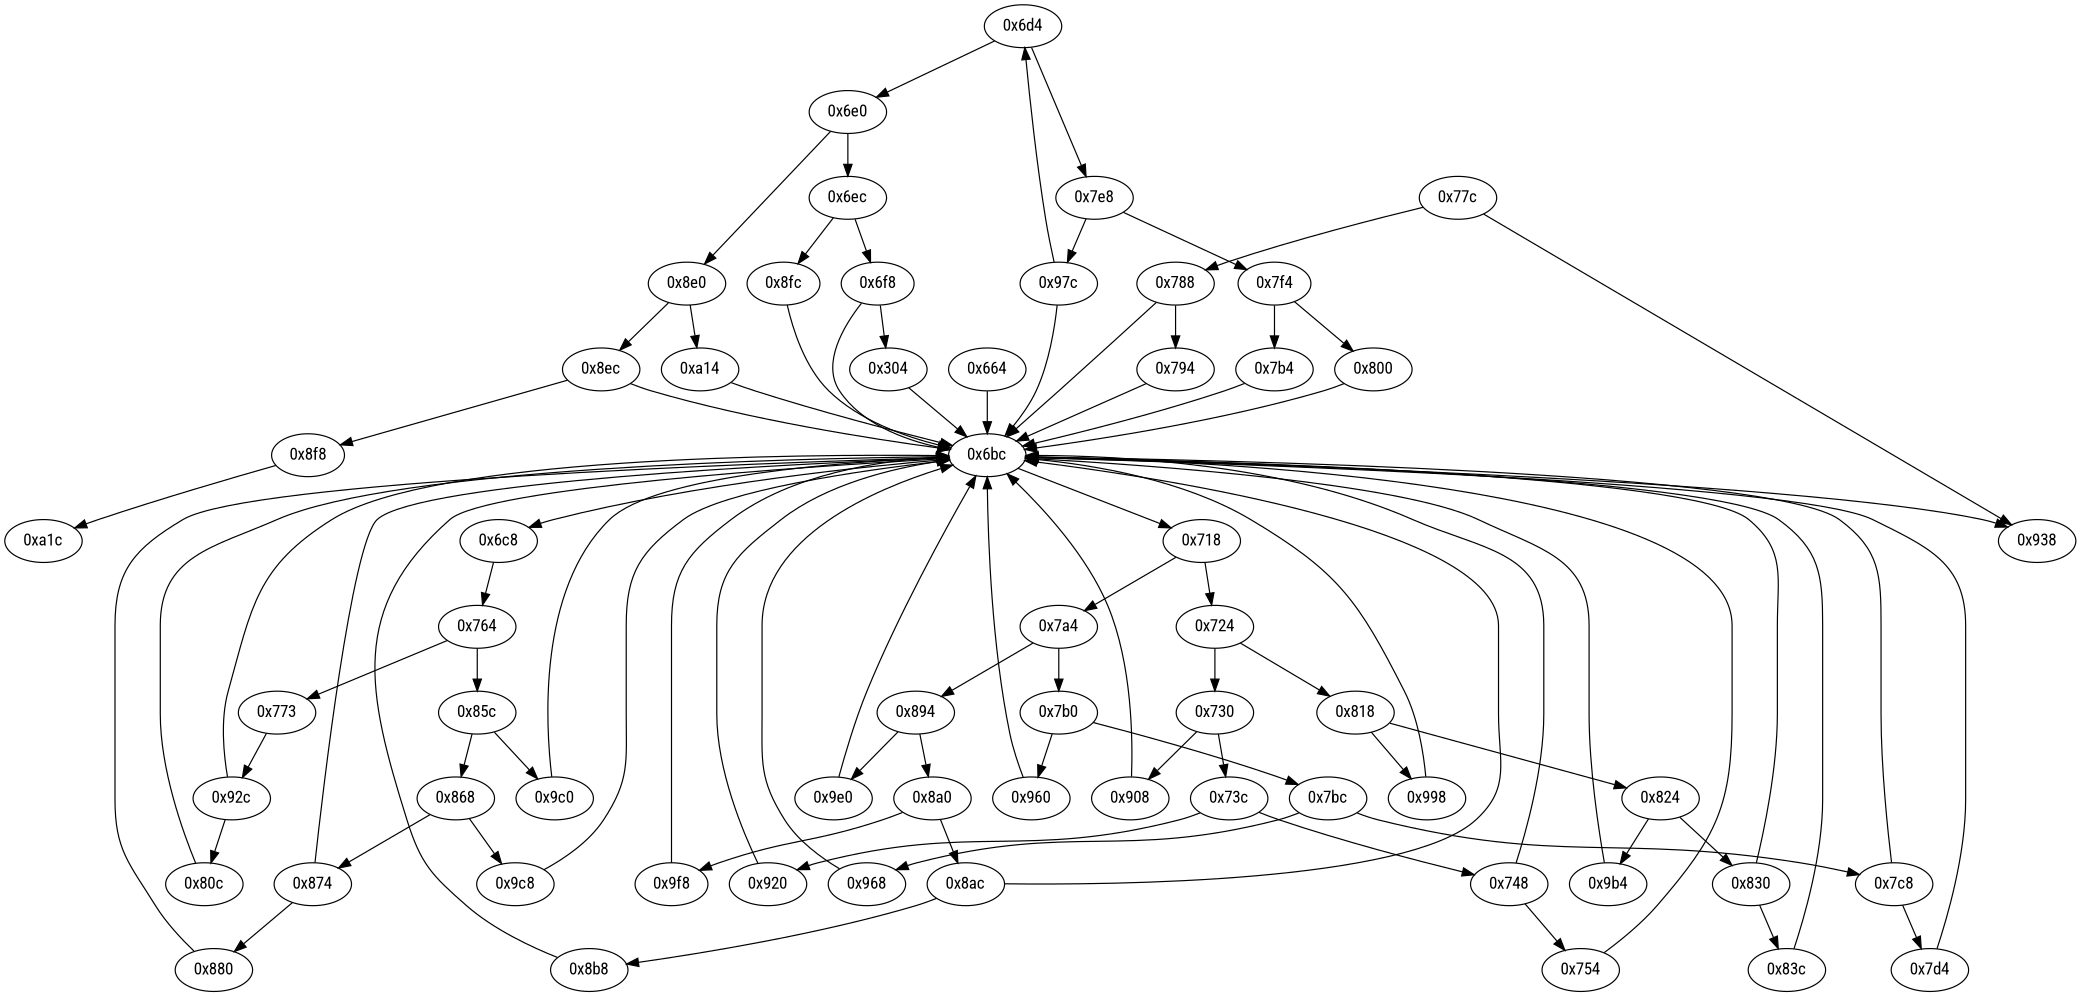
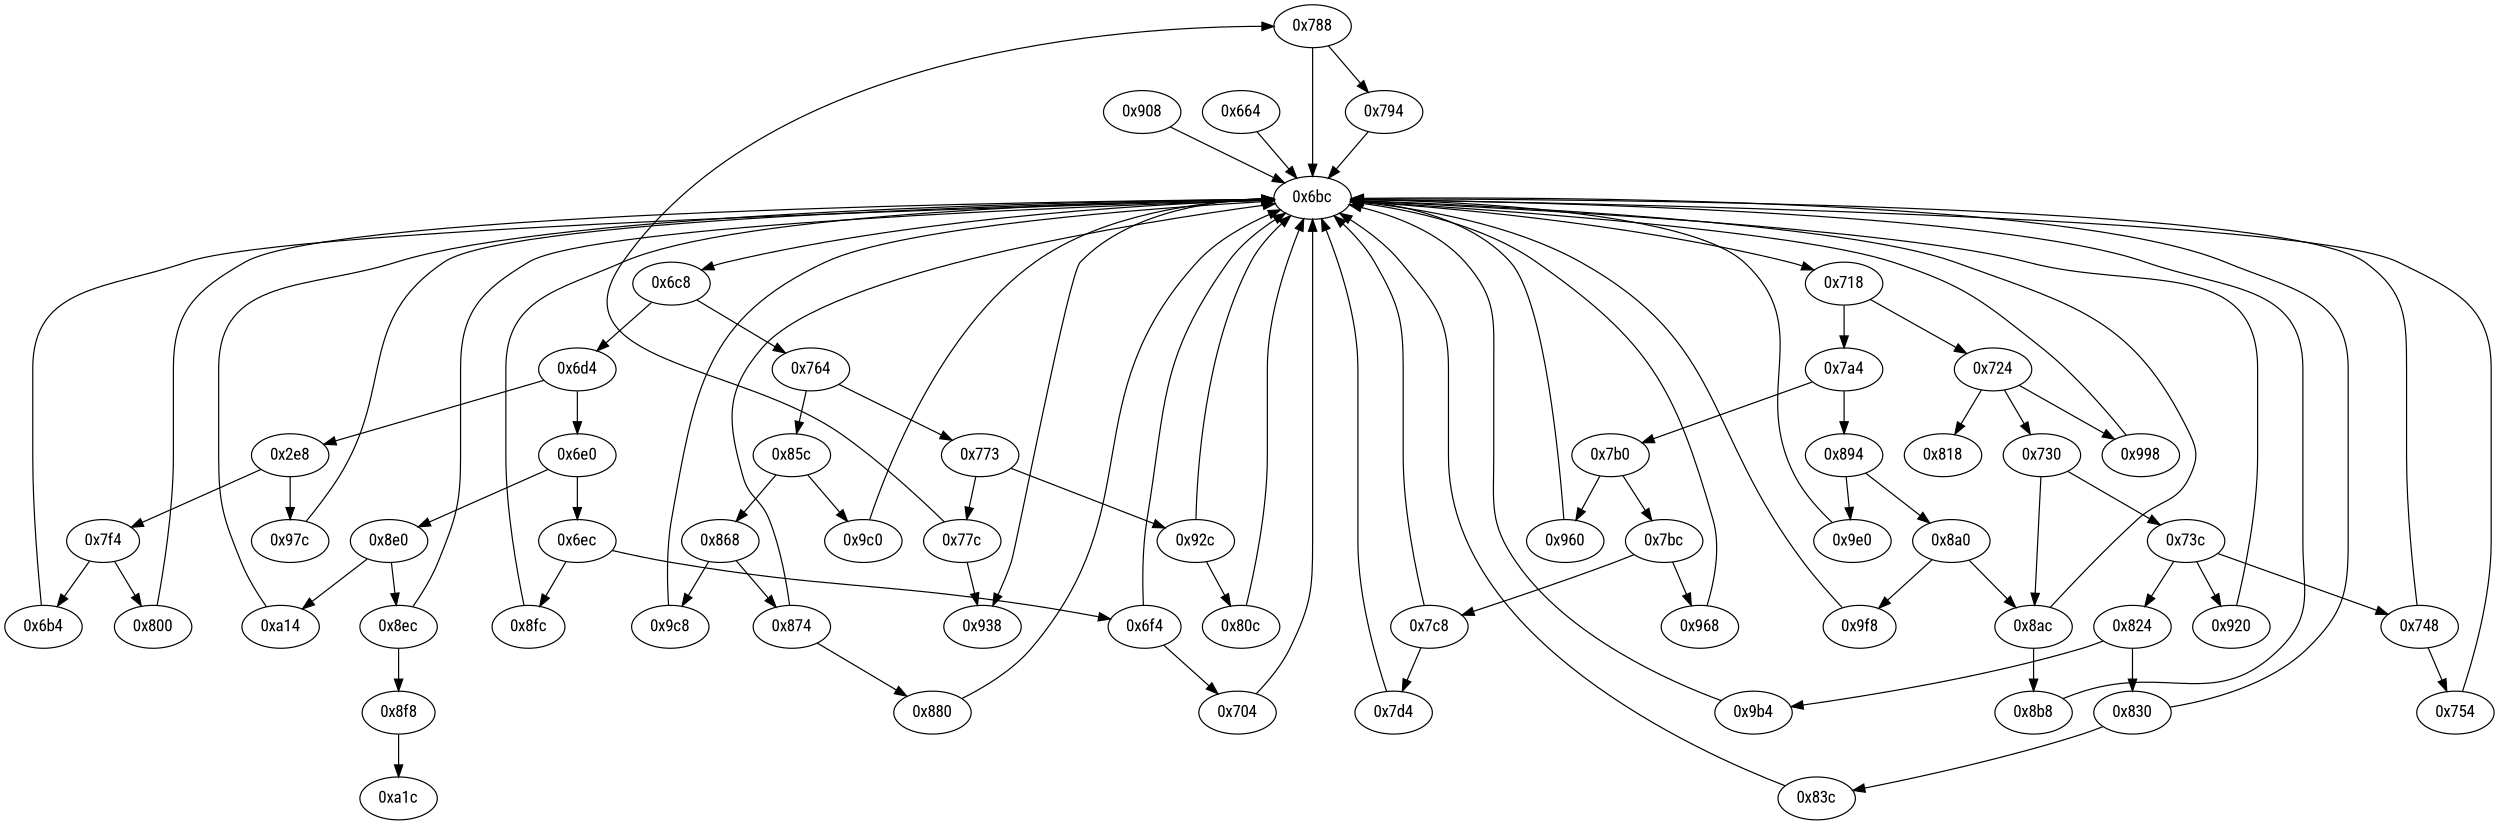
(1037, 161) -> (629, 323)
(1095, 198) -> (290, 455)
(878, 284) -> (1145, 627)
(888, 369) -> (1238, 713)
(1274, 369) -> (43, 627)
none -> (972, 492)
(1387, 751) -> (2061, 409)
(1175, 753) -> (2038, 535)
(1508, 755) -> (2162, 579)
